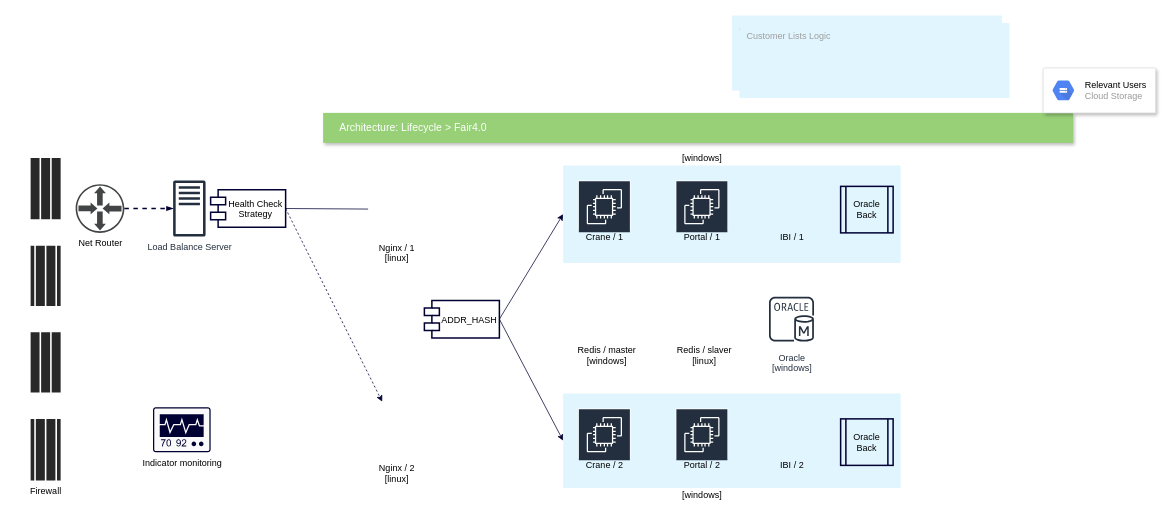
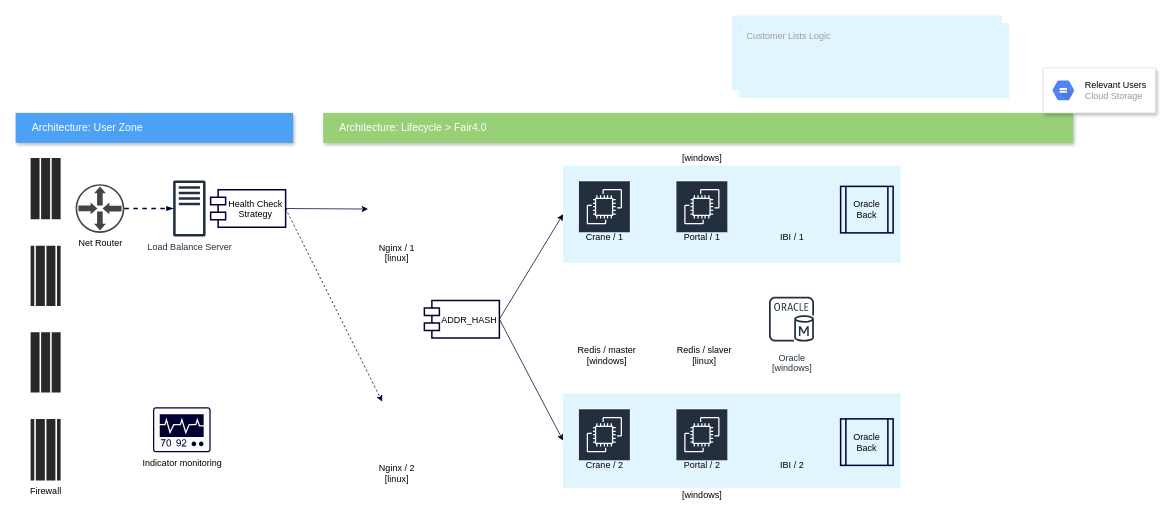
none -> (154, 128)
(363, 209) -> (361, 209)
